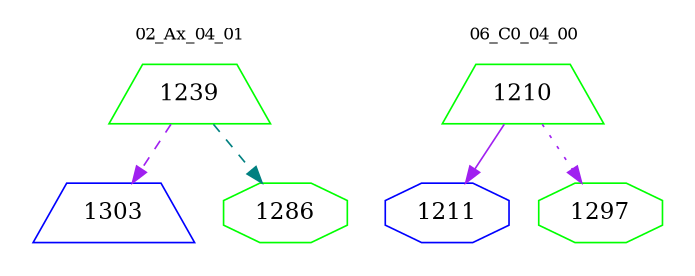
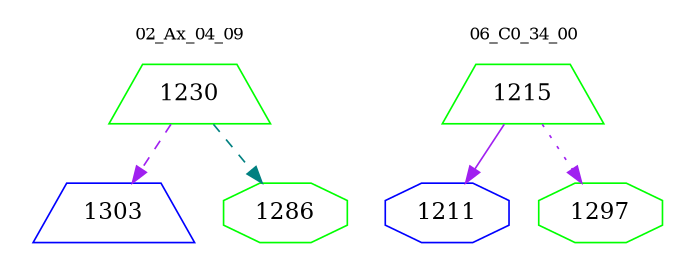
(190, 35) -> (190, 35)
(524, 35) -> (524, 35)
(190, 94) -> (190, 94)
(523, 94) -> (523, 94)
